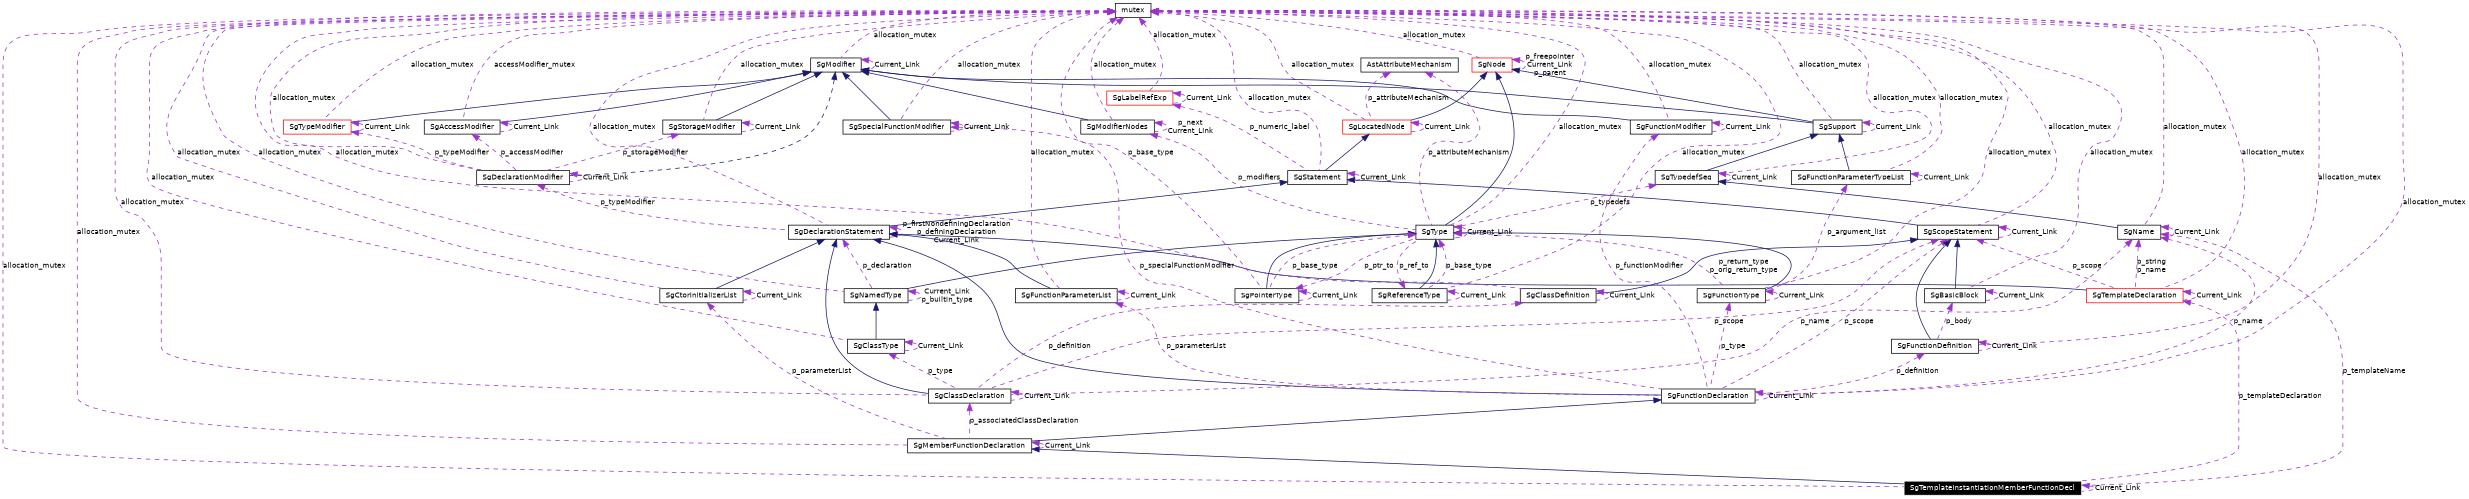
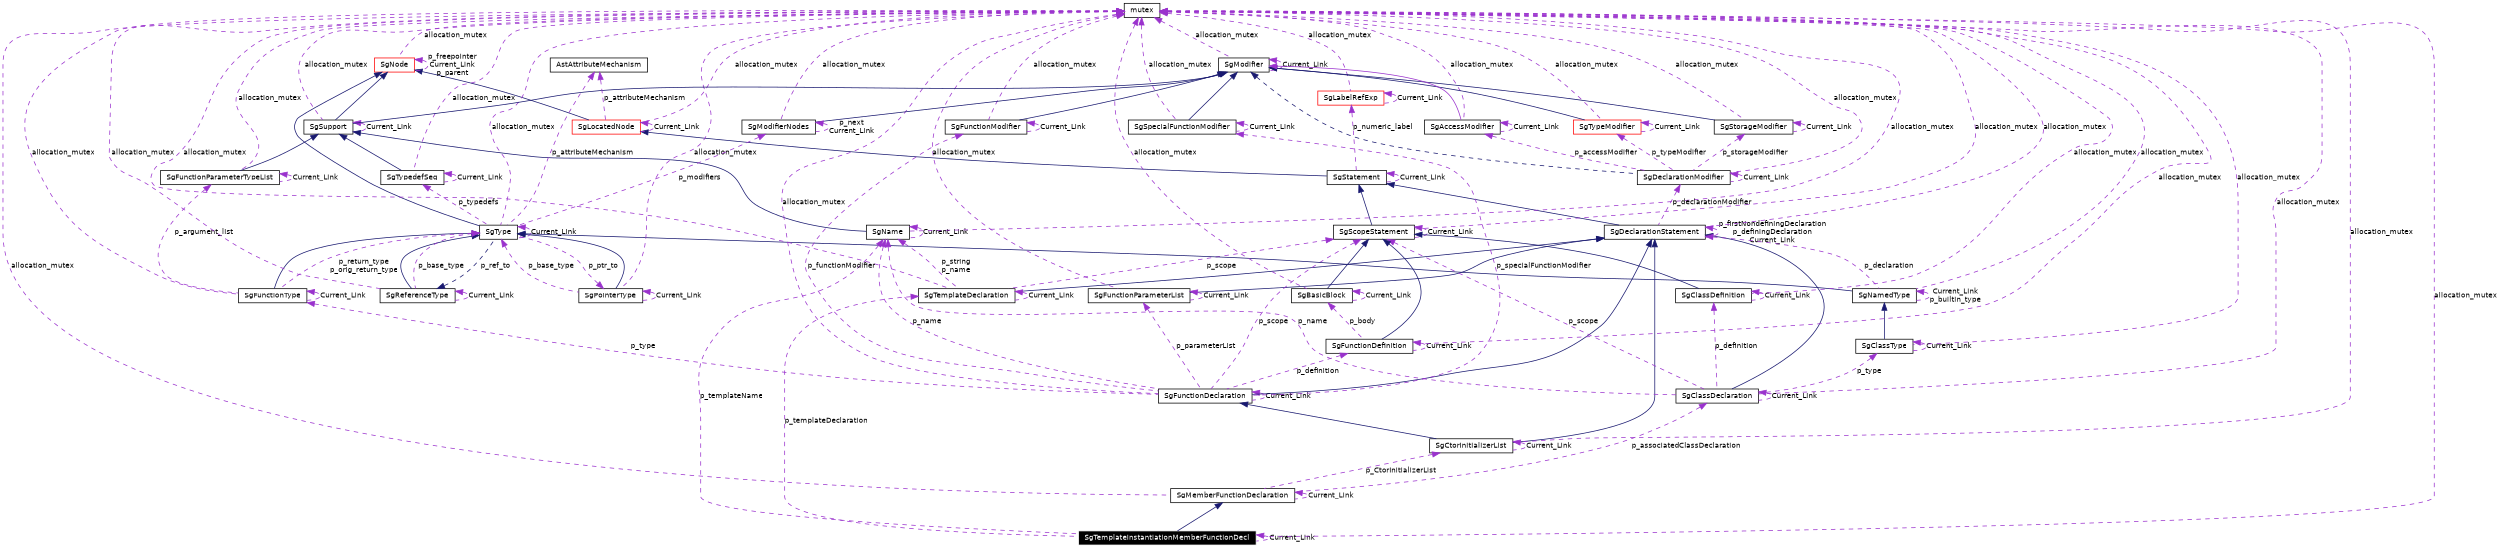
(535, 65) -> (1482, 65)
(1240, 96) -> none
(652, 102) -> (1374, 72)
(1151, 153) -> (726, 153)
(628, 202) -> (1712, 202)
(1922, 203) -> (623, 158)
(1400, 257) -> (473, 267)
(2135, 296) -> (967, 296)
(822, 371) -> (1401, 471)
(1343, 421) -> (1342, 422)
